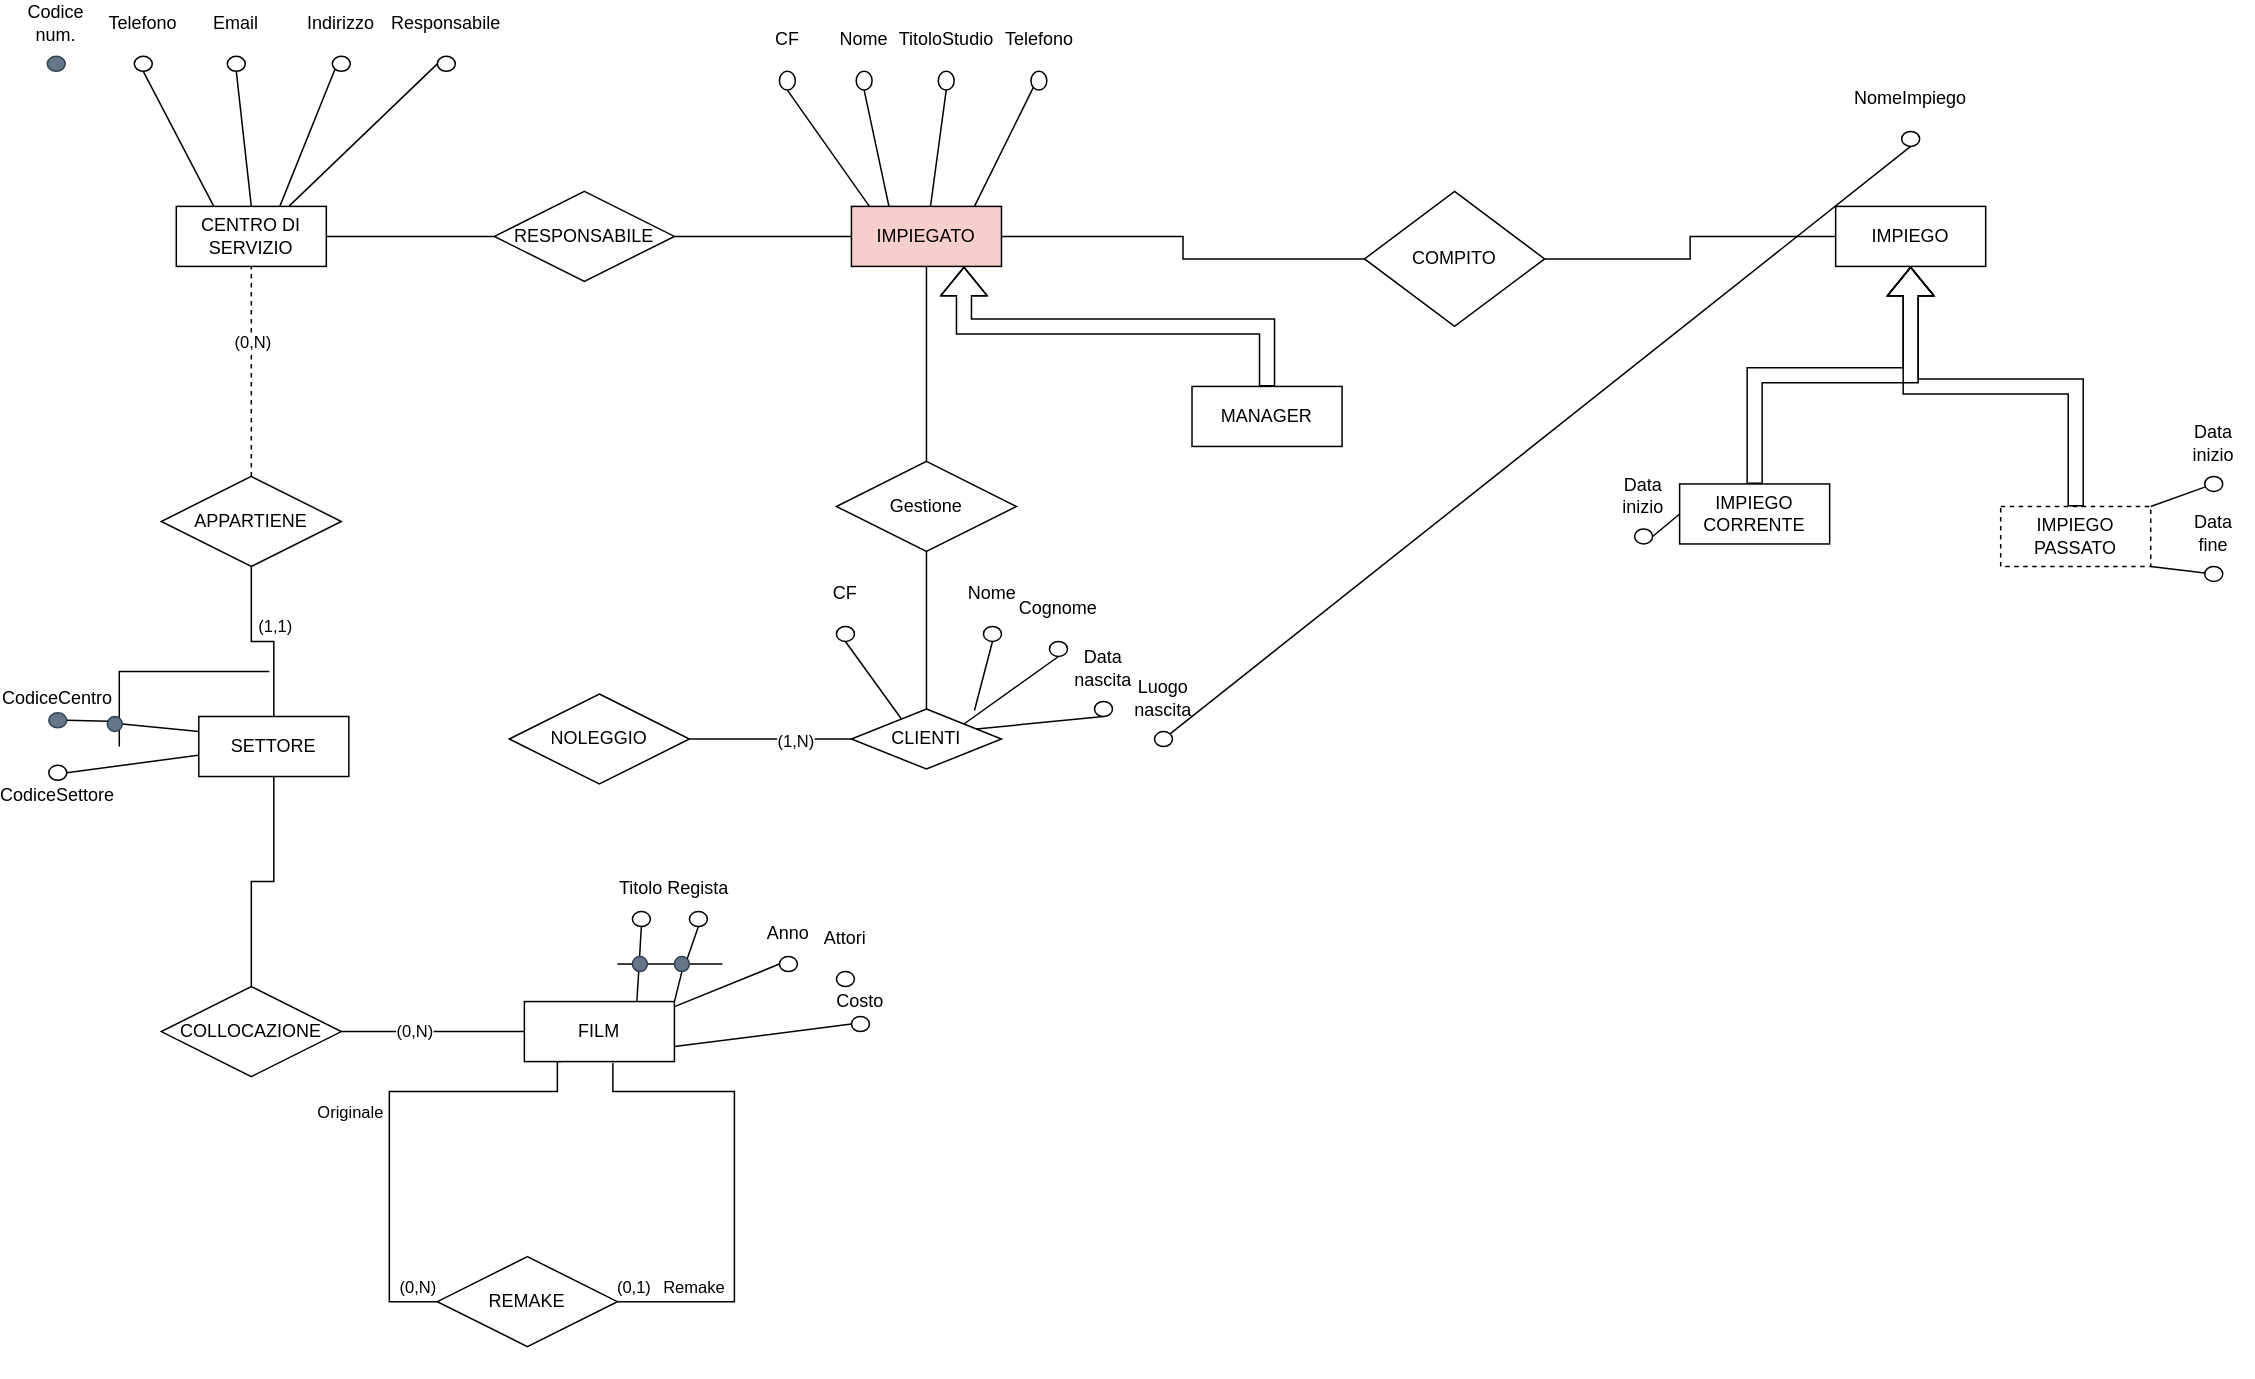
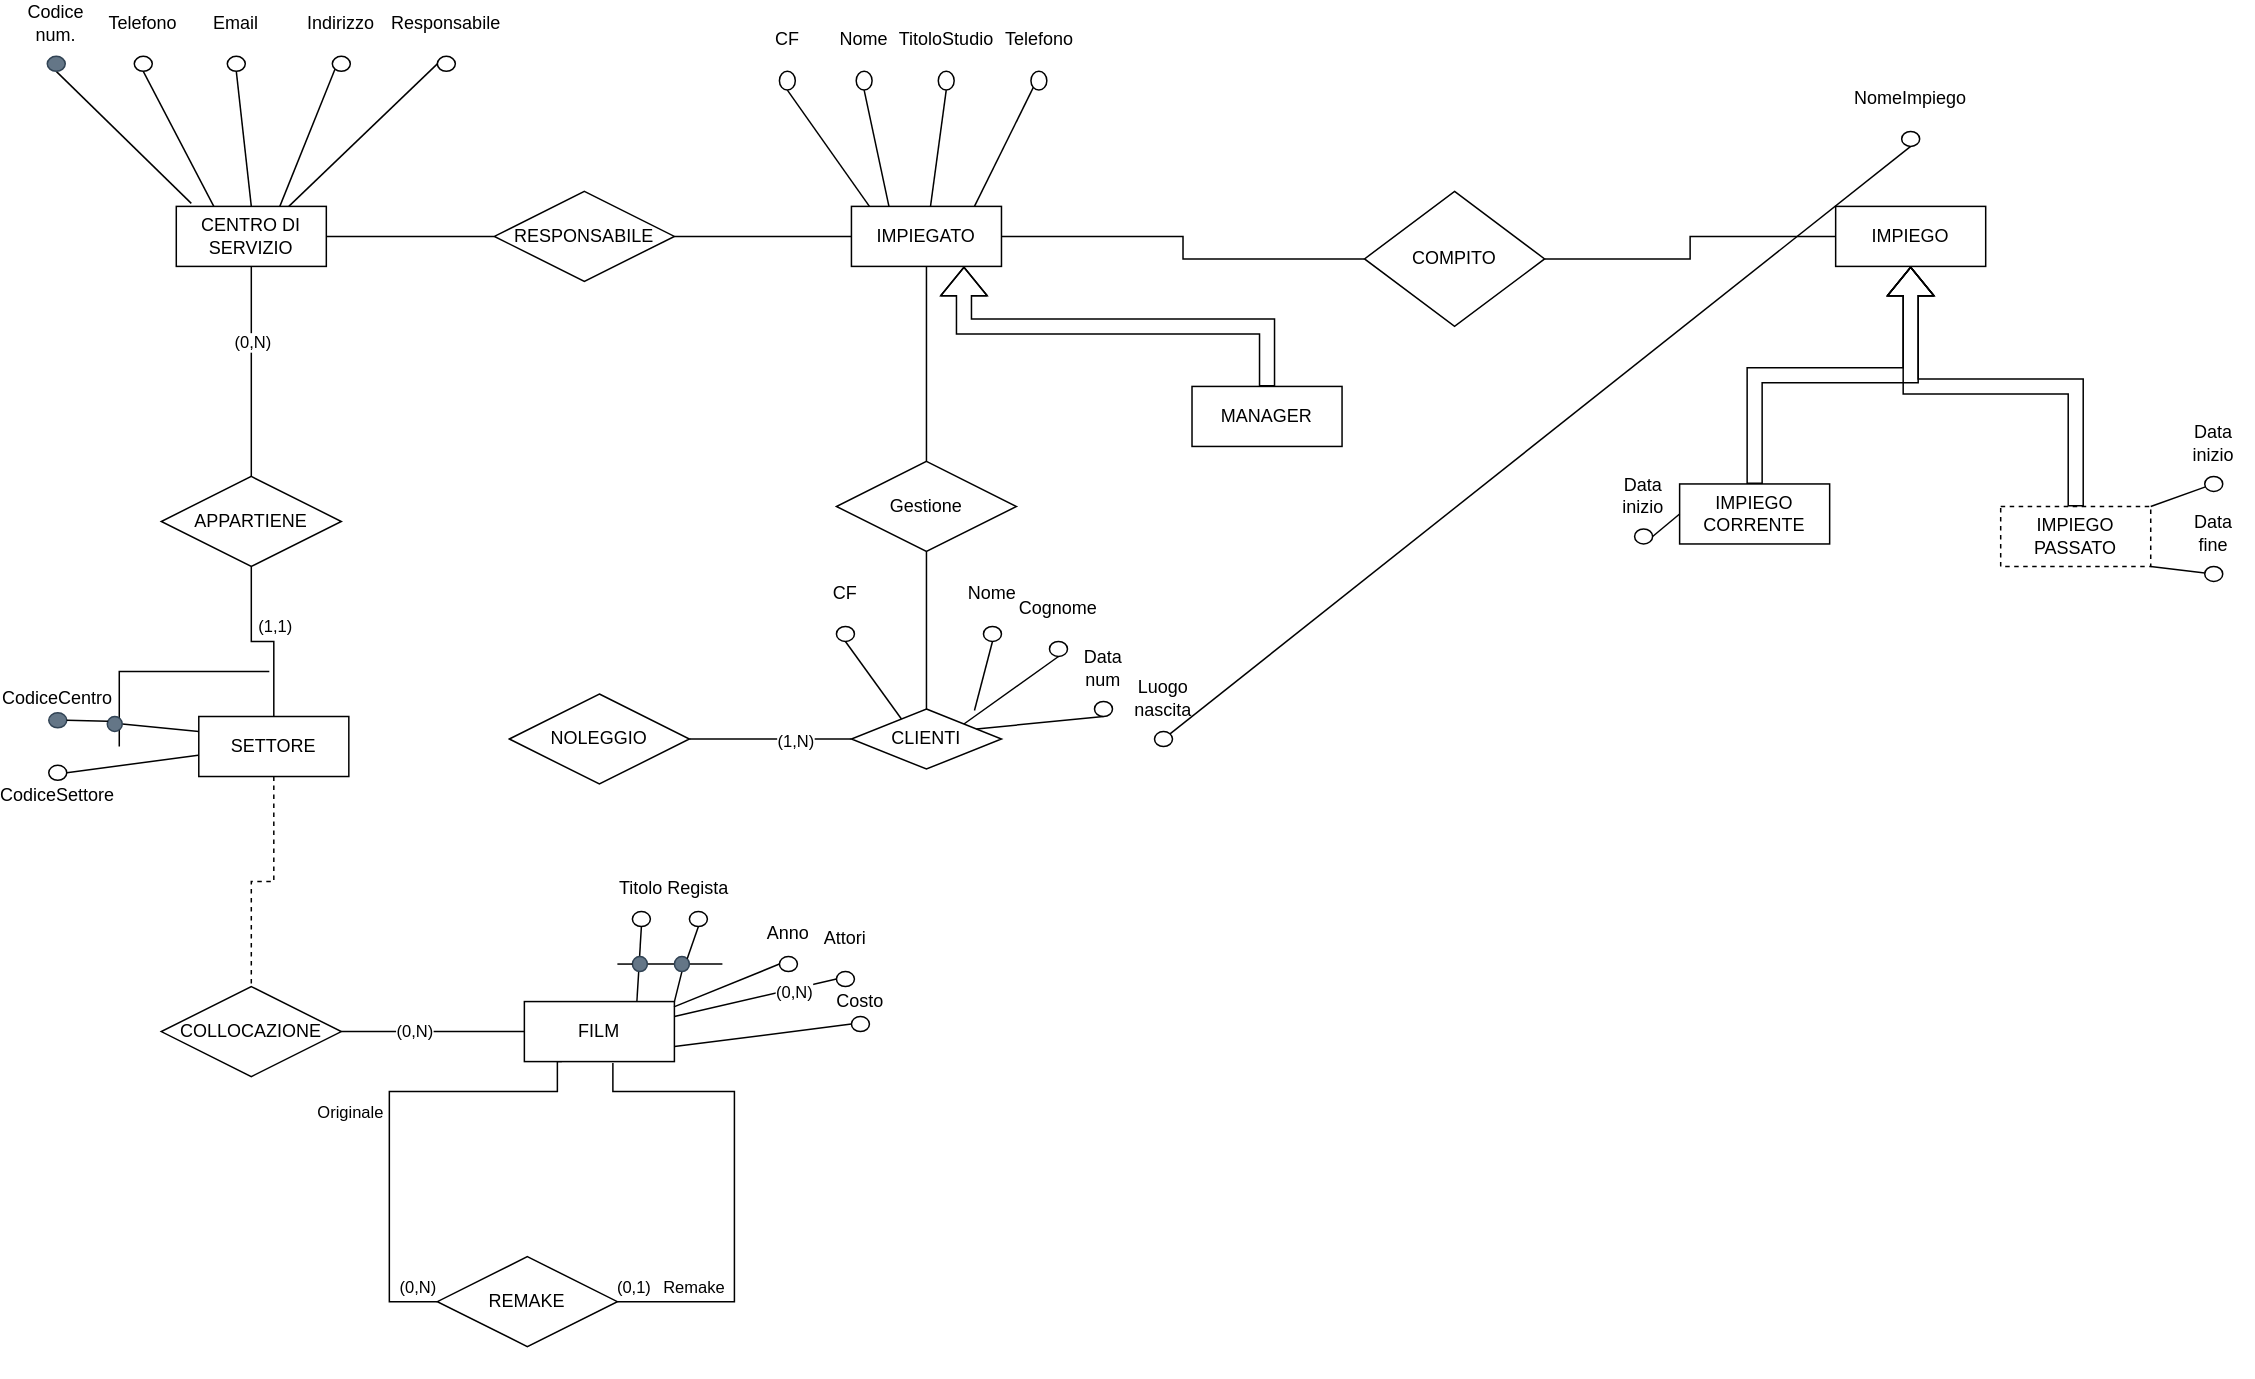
none -> (124, 137)
(926, 236) -> (926, 236)
(251, 412) -> (251, 412)
(1103, 668) -> (1103, 668)
(261, 881) -> (261, 881)
none -> (755, 998)
